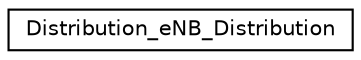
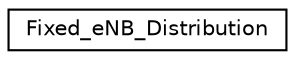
(181, 30) -> (147, 30)
